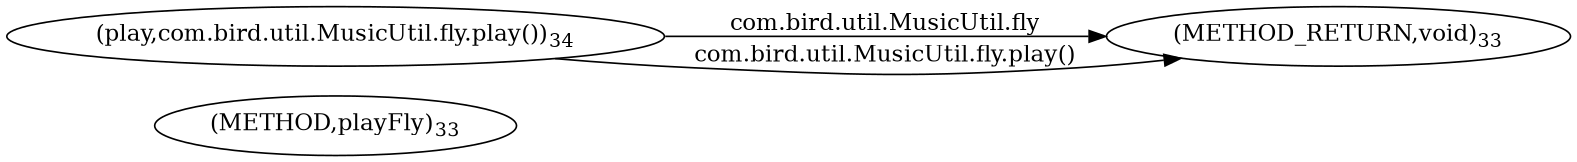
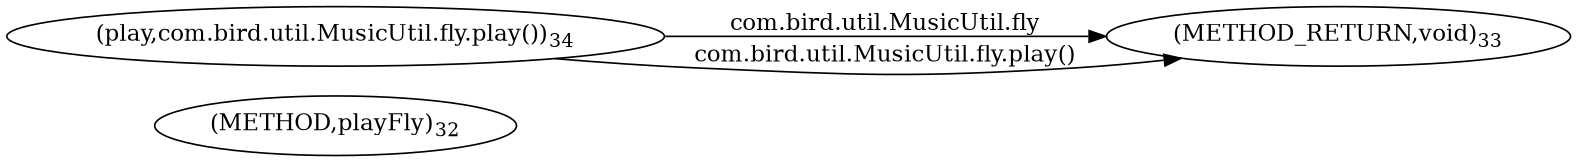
(448, 123) -> (448, 123)
